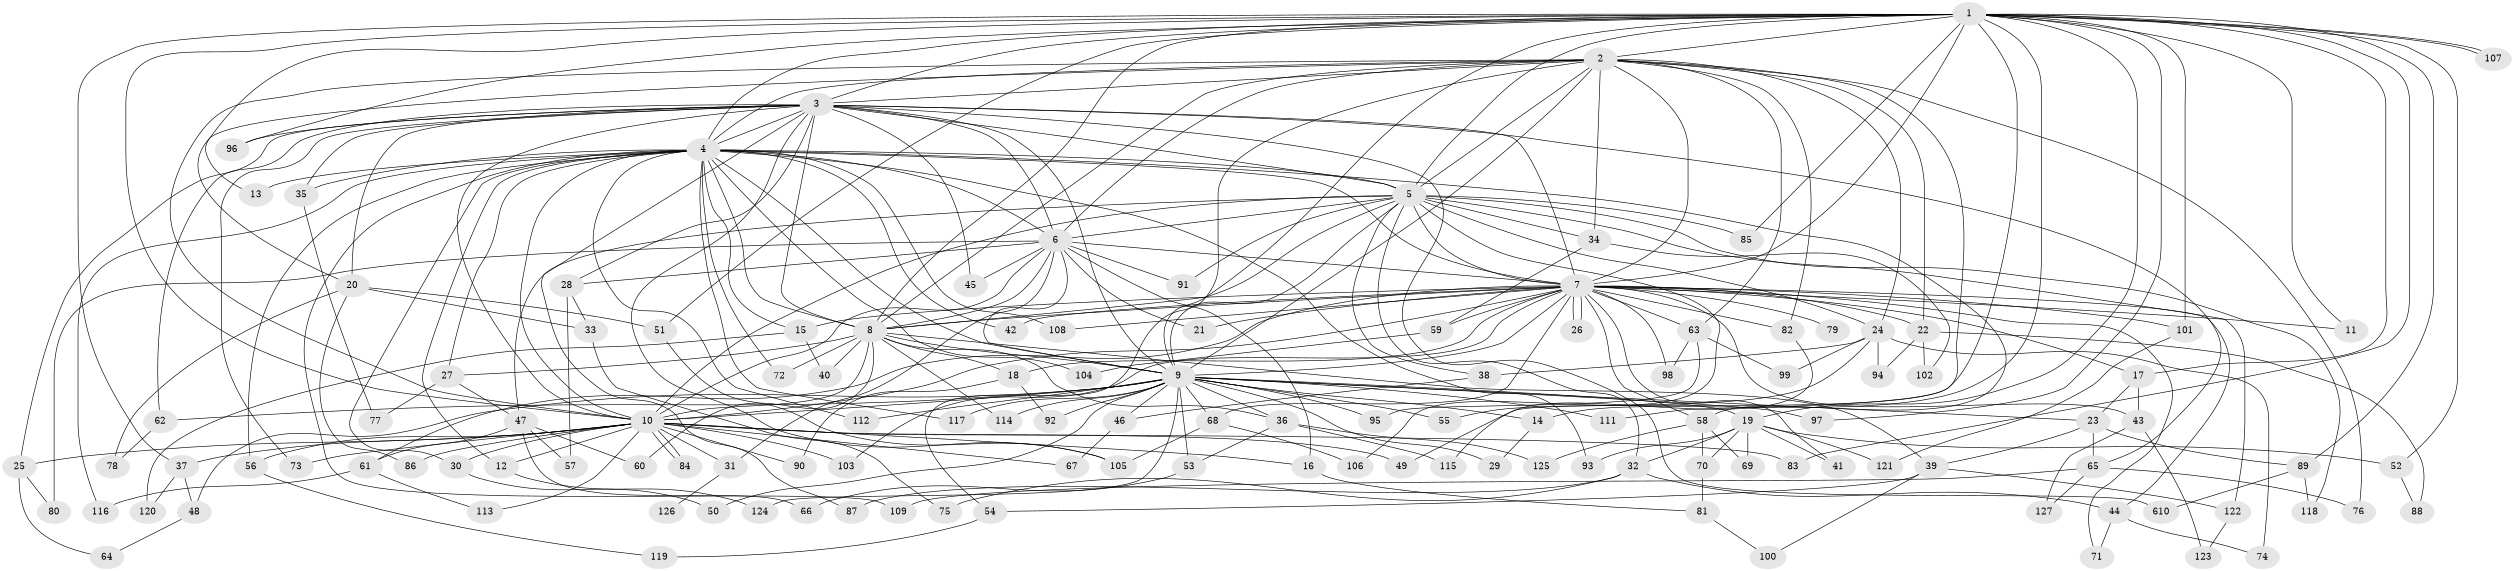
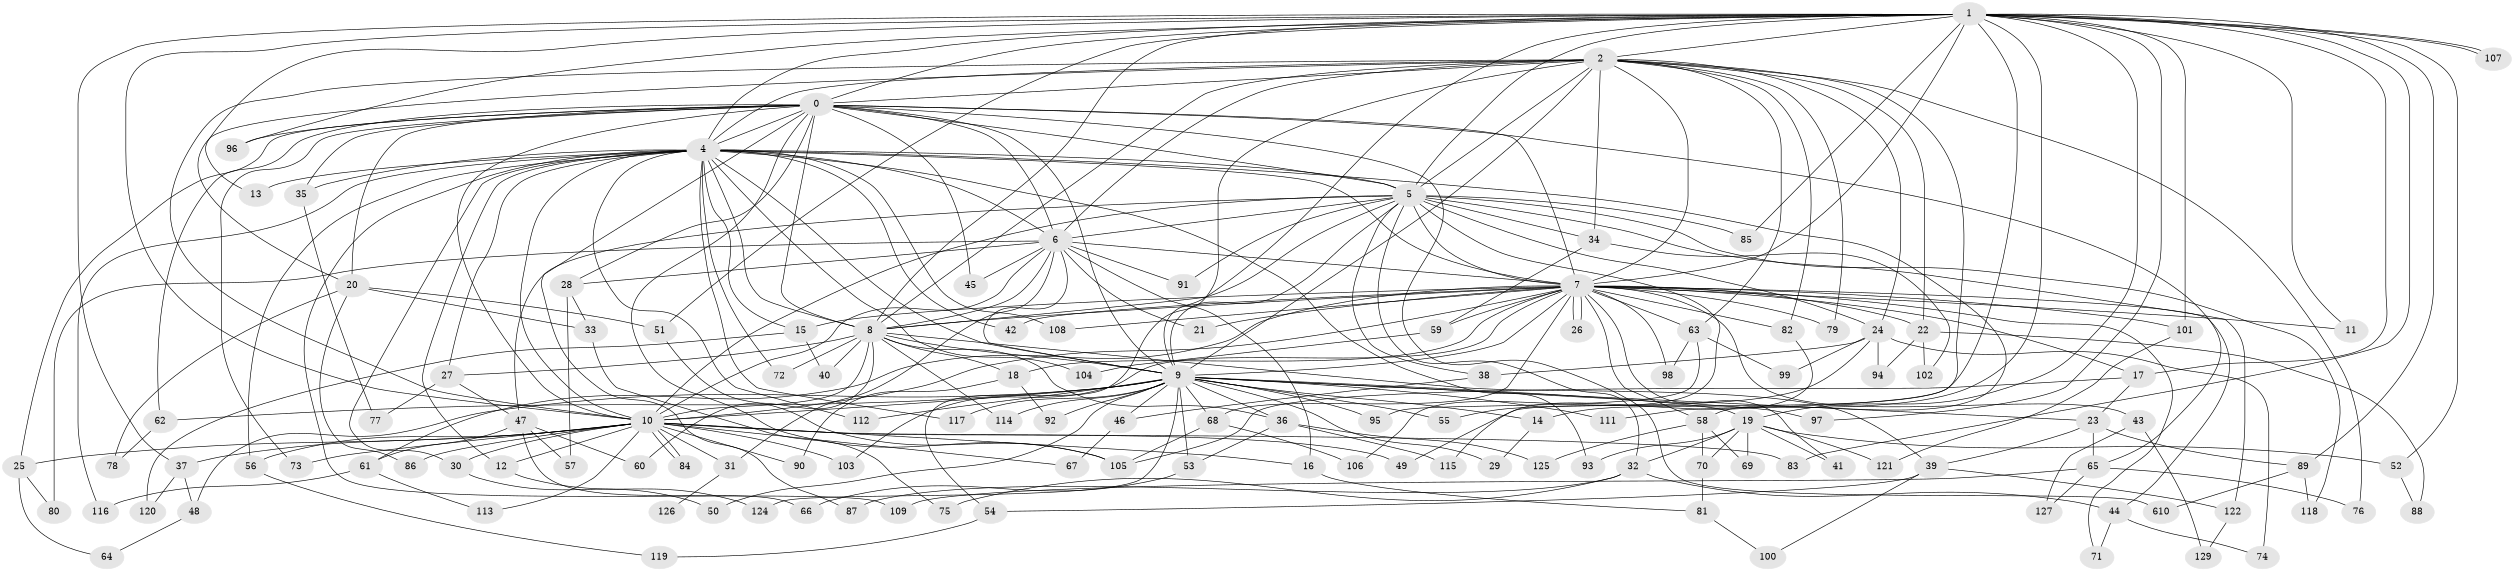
(817, 104) -> (817, 104)
none -> (1812, 118)
(2139, 401) -> (1671, 389)
(2203, 557) -> (2203, 557)
